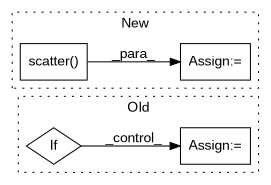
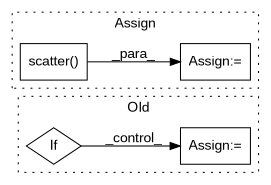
(135, 24) -> (135, 24)
